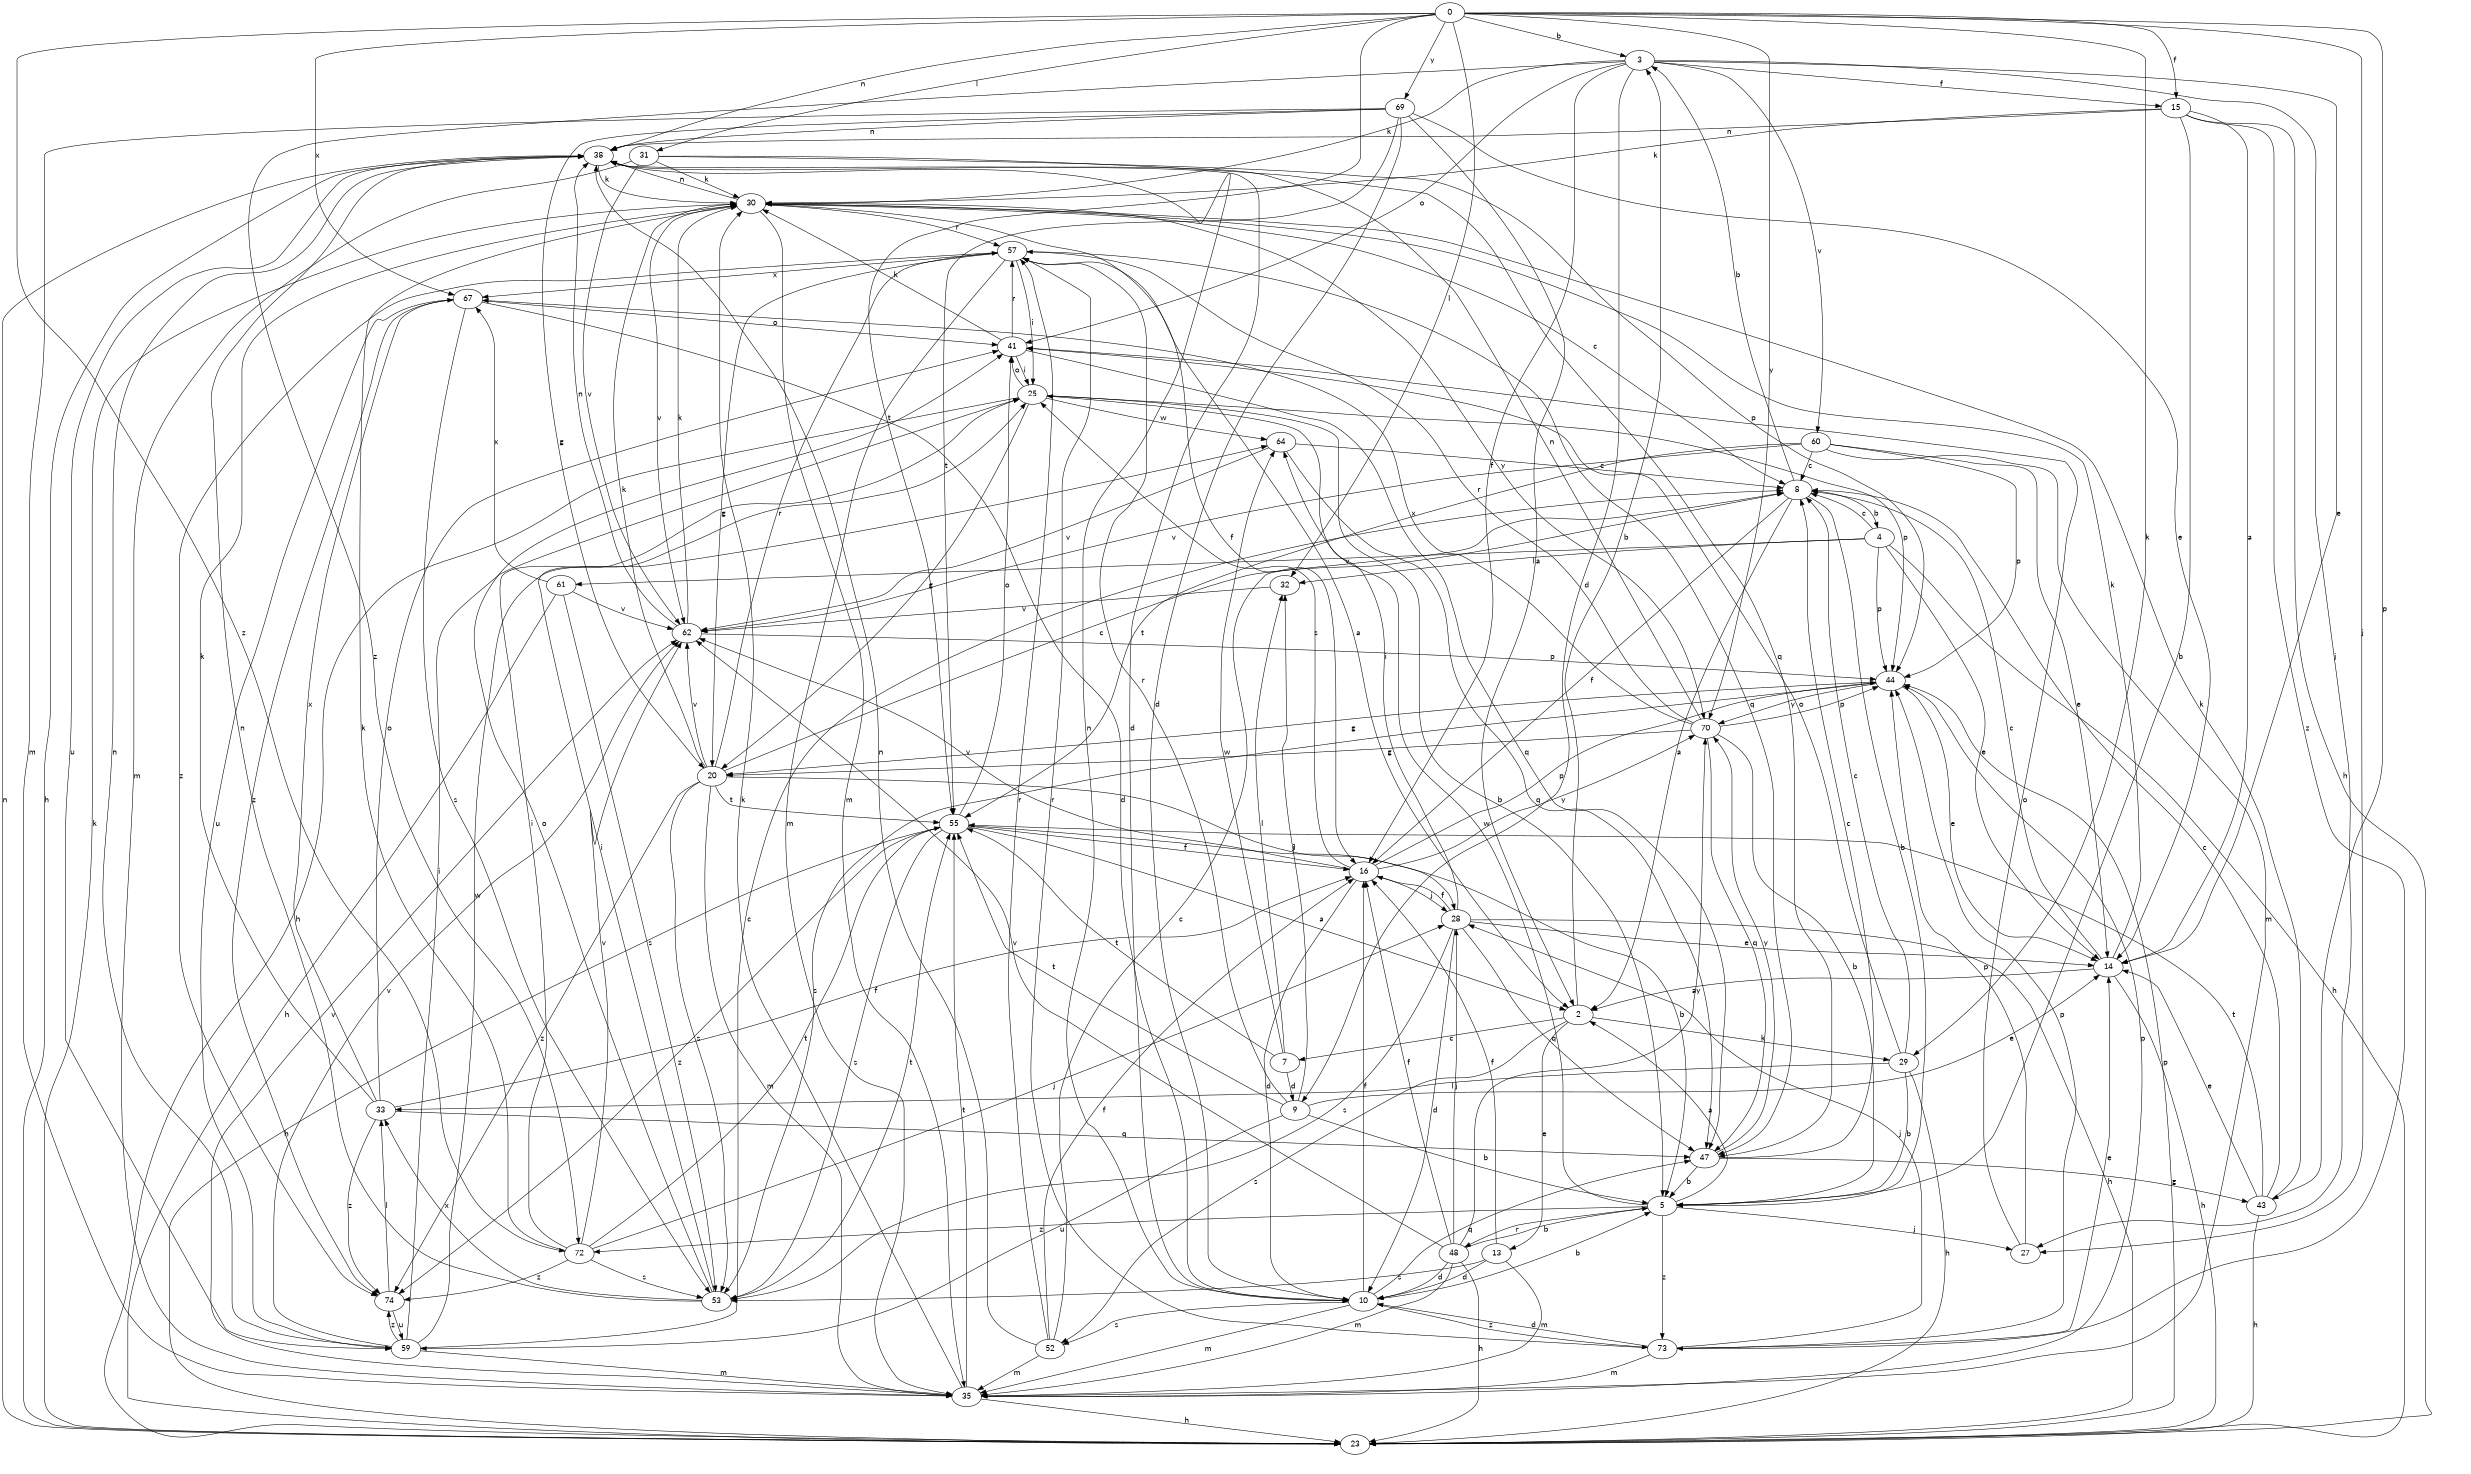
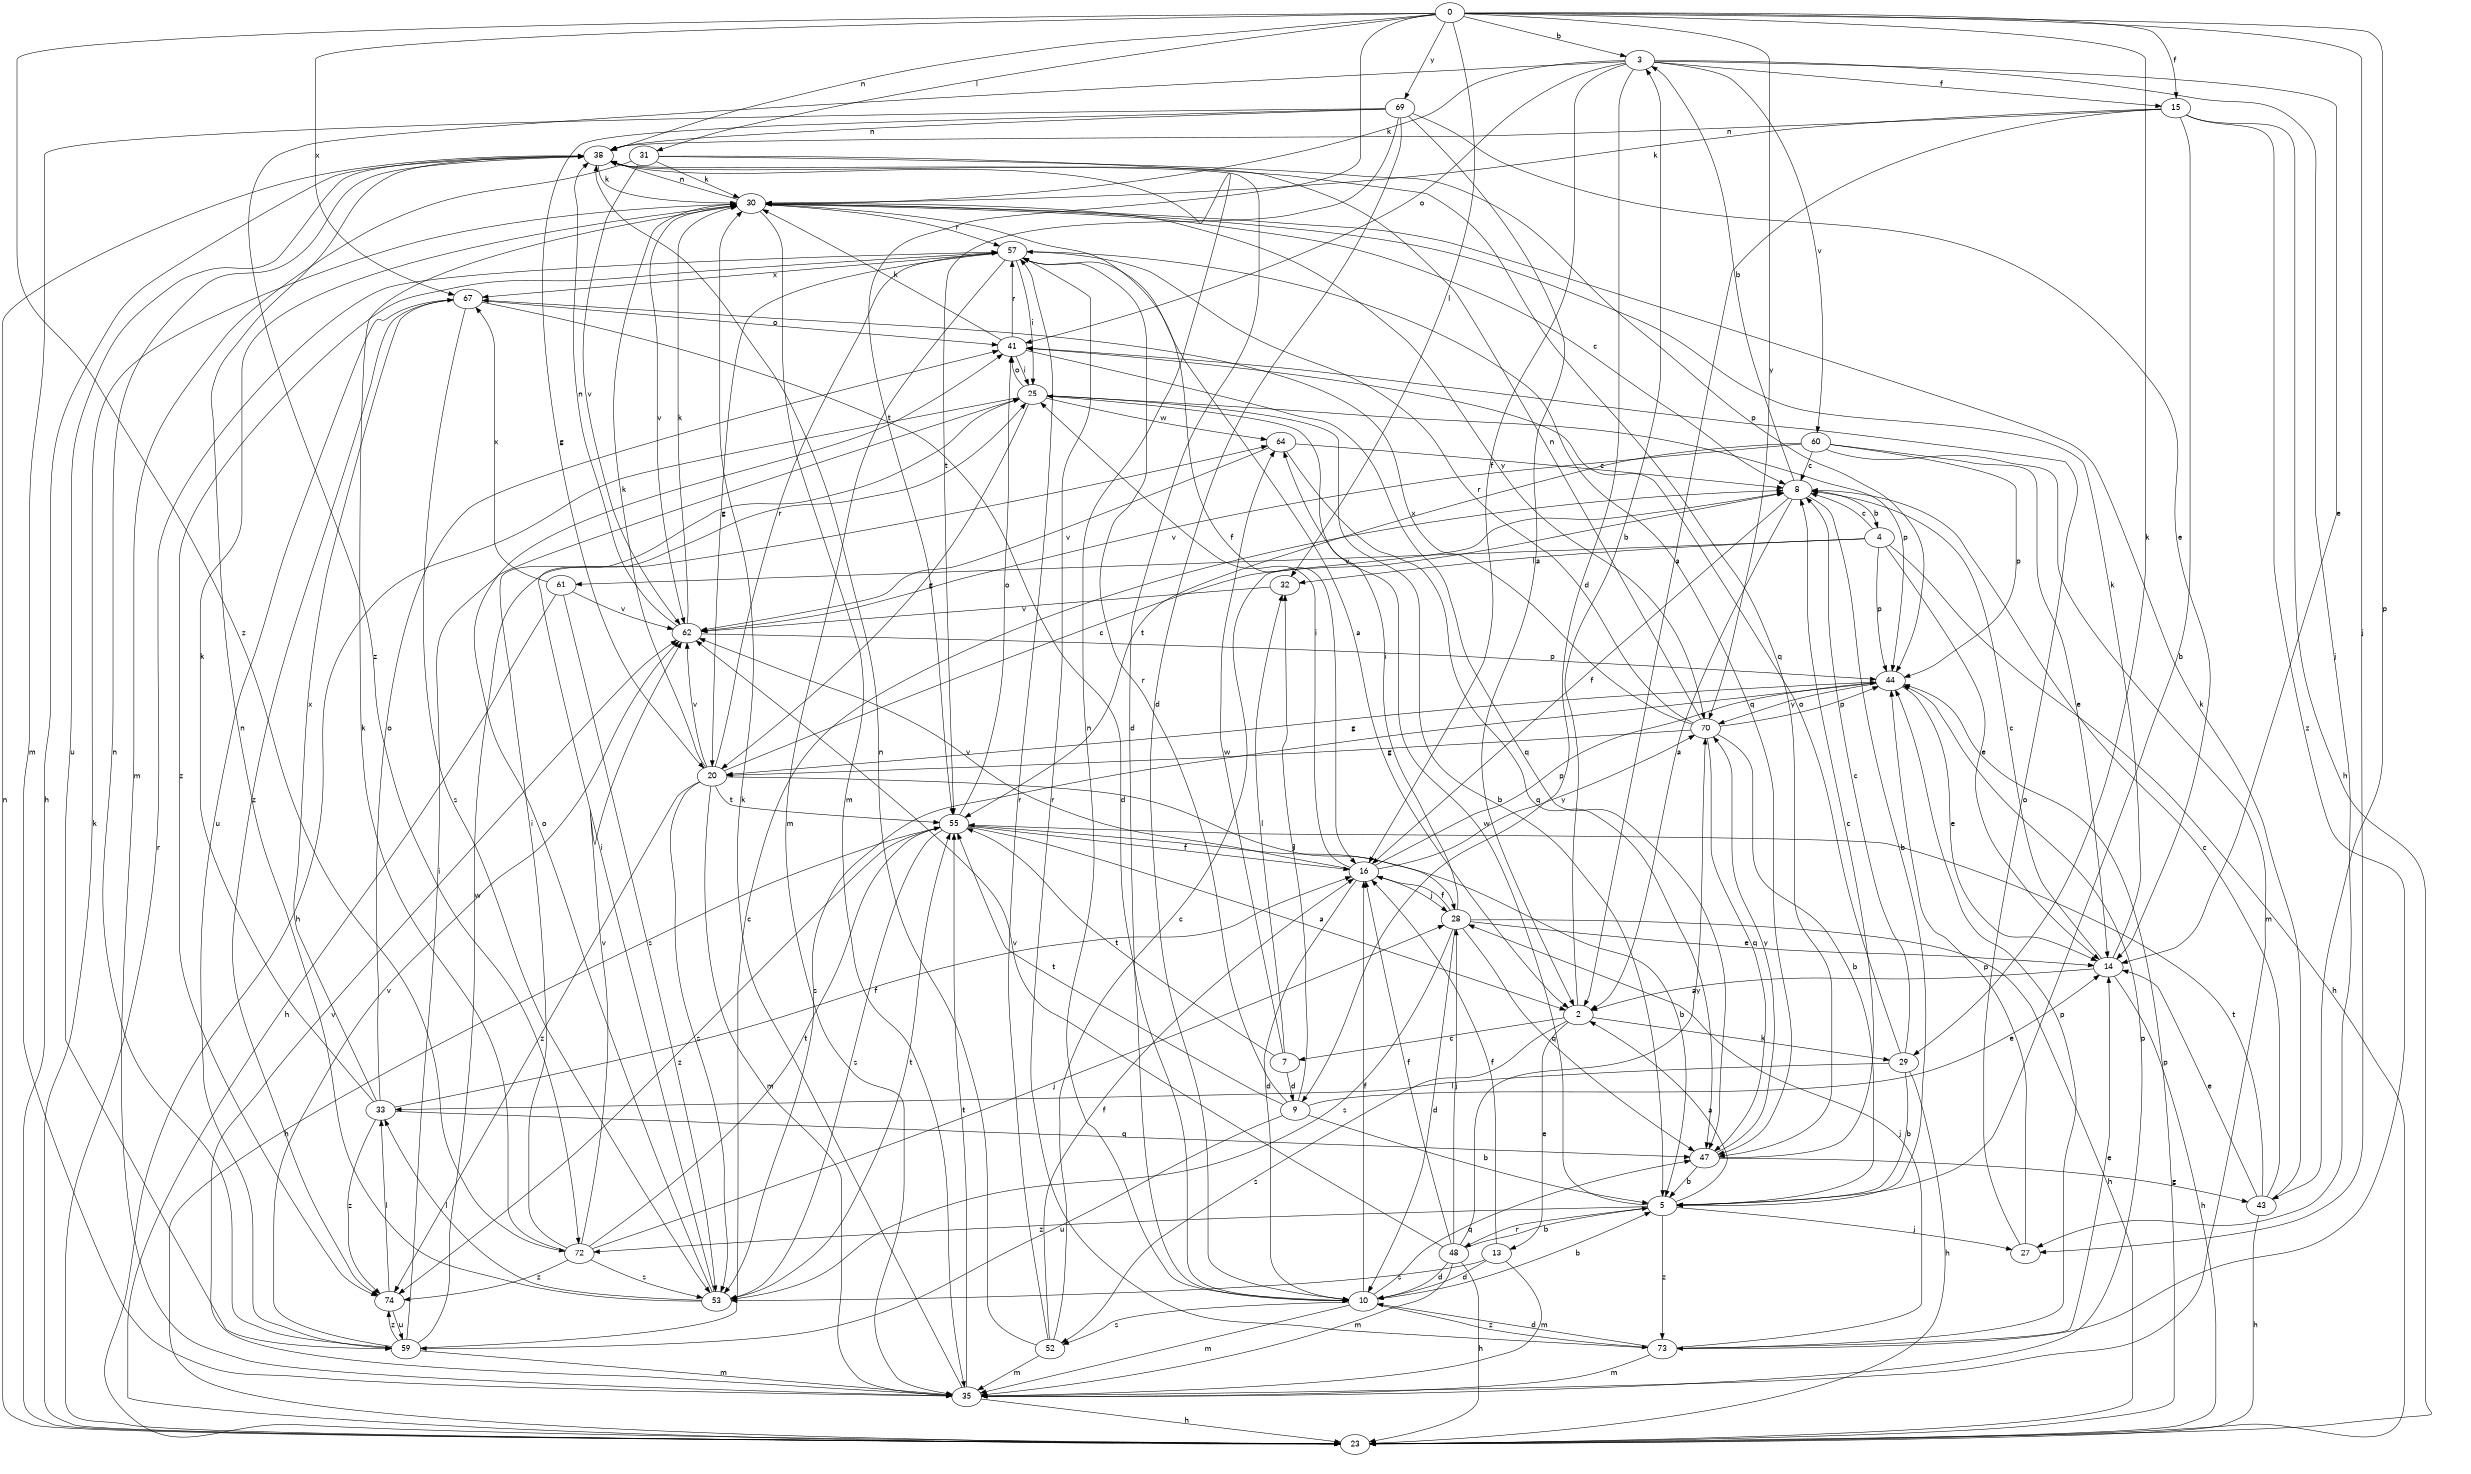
(2248, 542) -> (1705, 406)
(1316, 633) -> (1316, 633)
none -> (92, 1135)
(447, 1206) -> (447, 1206)
